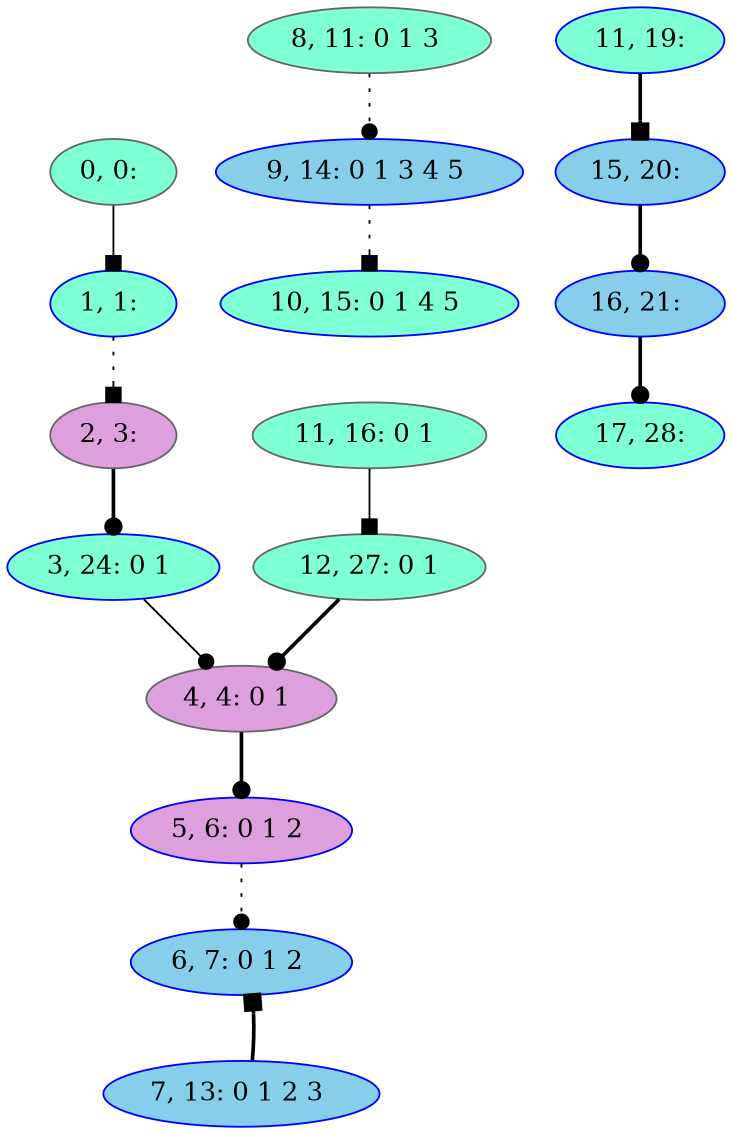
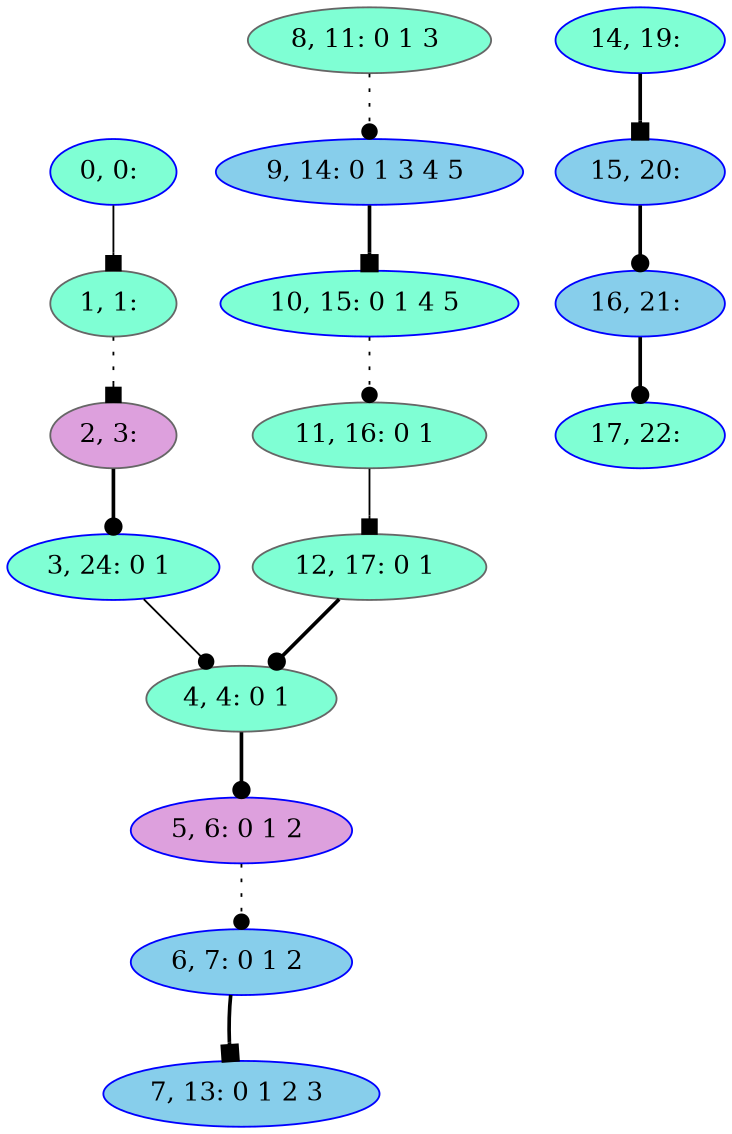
(640, 40) -> (640, 40)
(113, 172) -> (113, 172)
(369, 229) -> (369, 229)
(113, 304) -> (113, 304)
none -> (369, 362)
(640, 435) -> (640, 435)
(369, 567) -> (369, 567)
(241, 699) -> (241, 699)
(254, 1037) -> (229, 1018)
